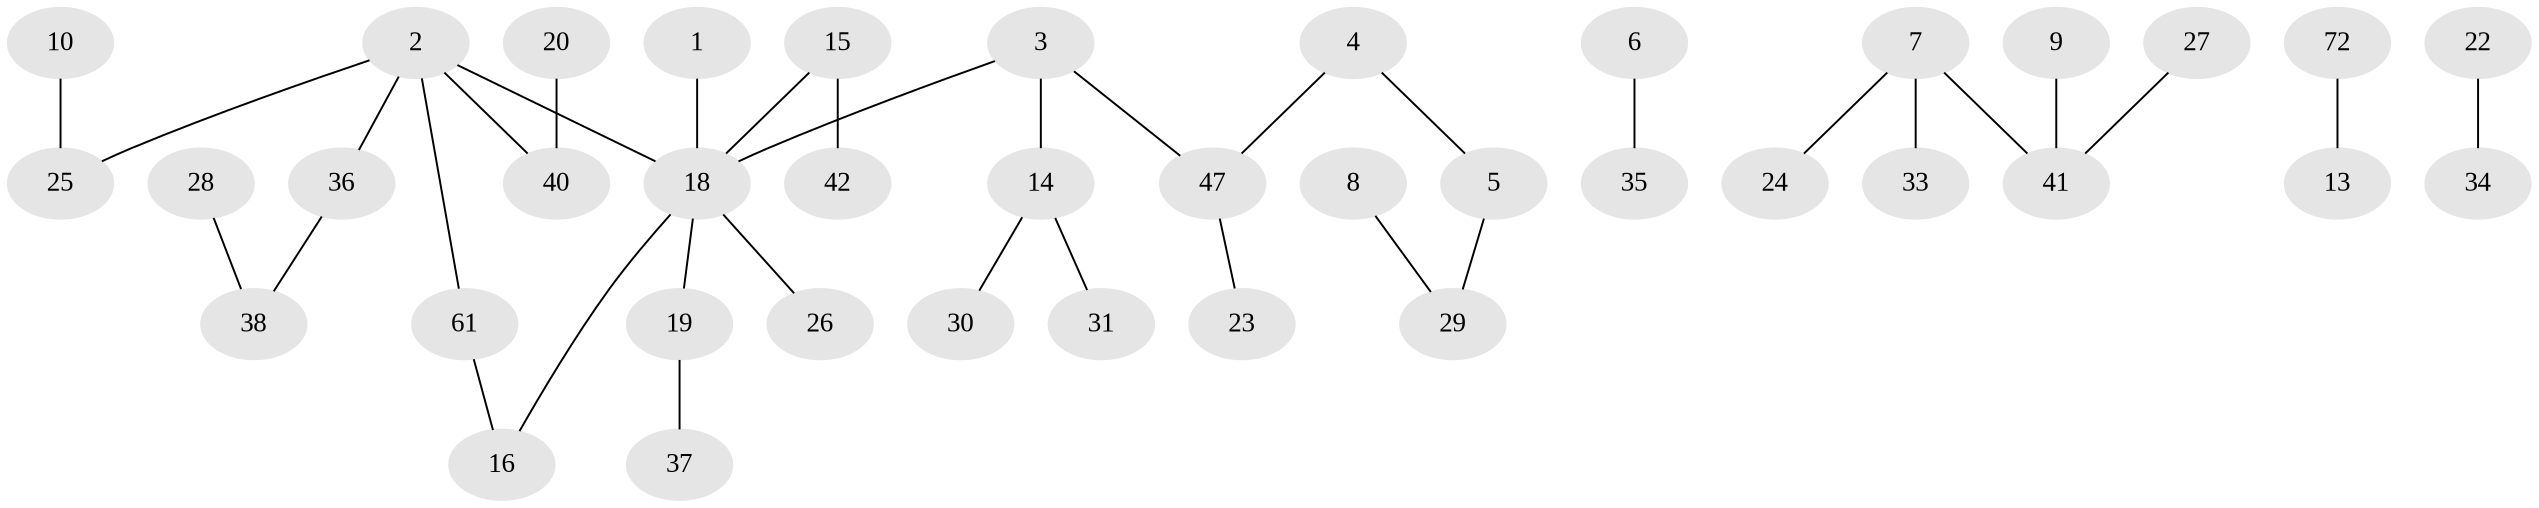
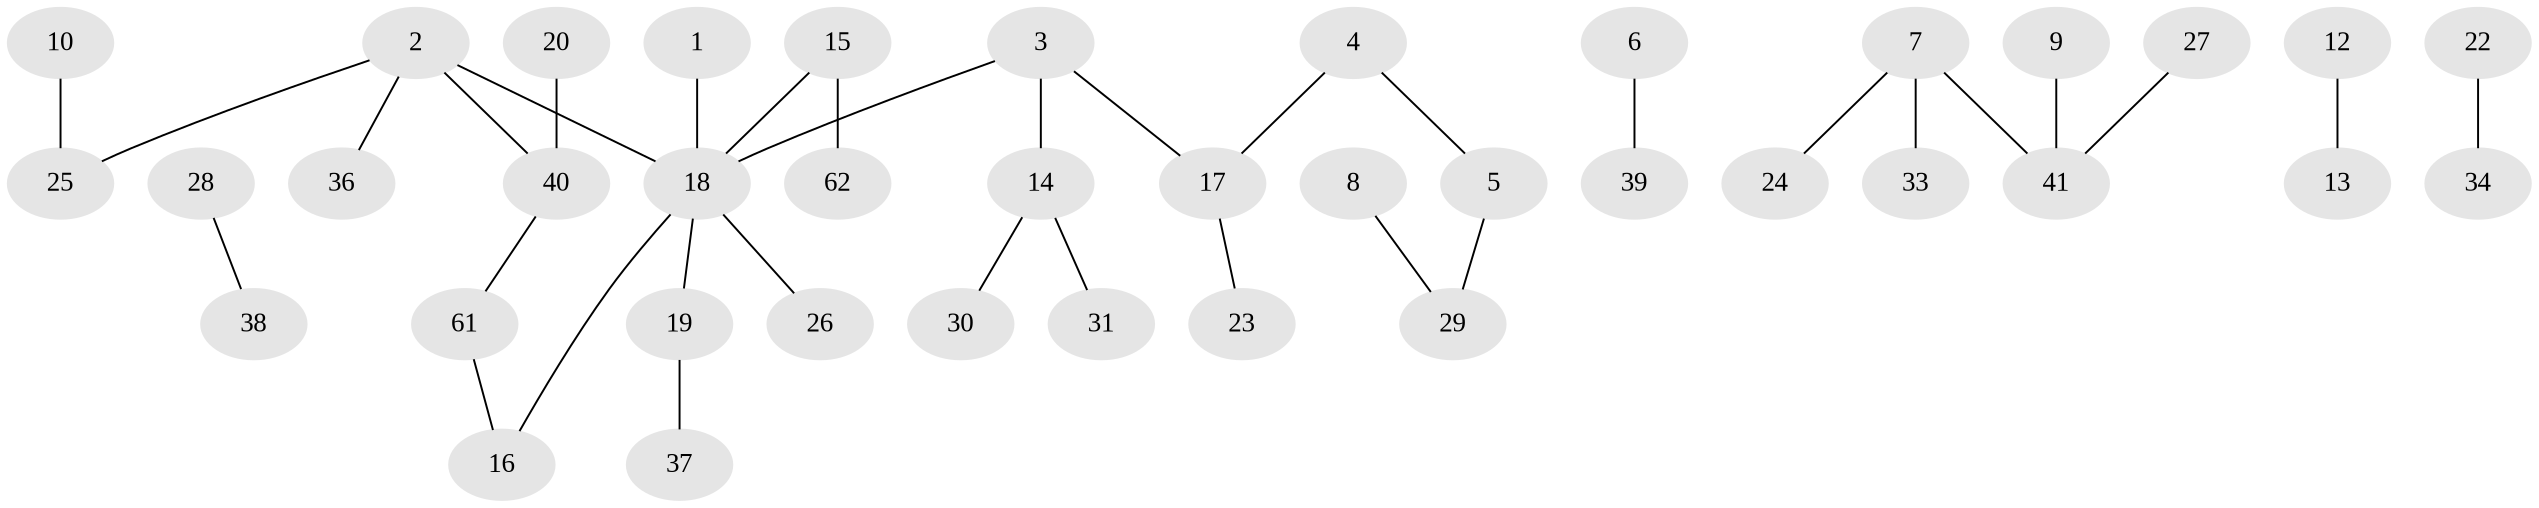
(2337, 43) -> (2337, 43)
(440, 184) -> (511, 254)
(838, 184) -> (838, 184)
(1213, 184) -> (1213, 184)
(1634, 184) -> (1634, 184)
(298, 254) -> none
